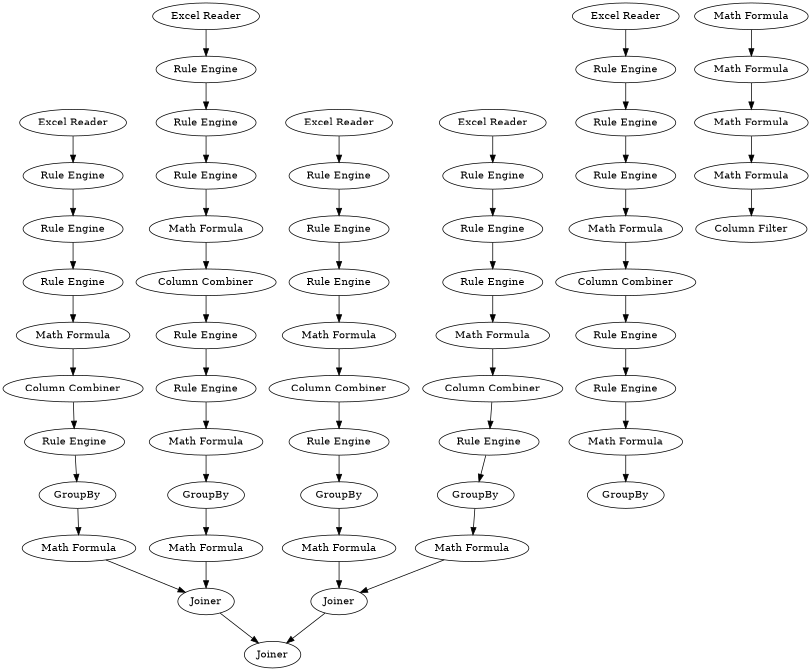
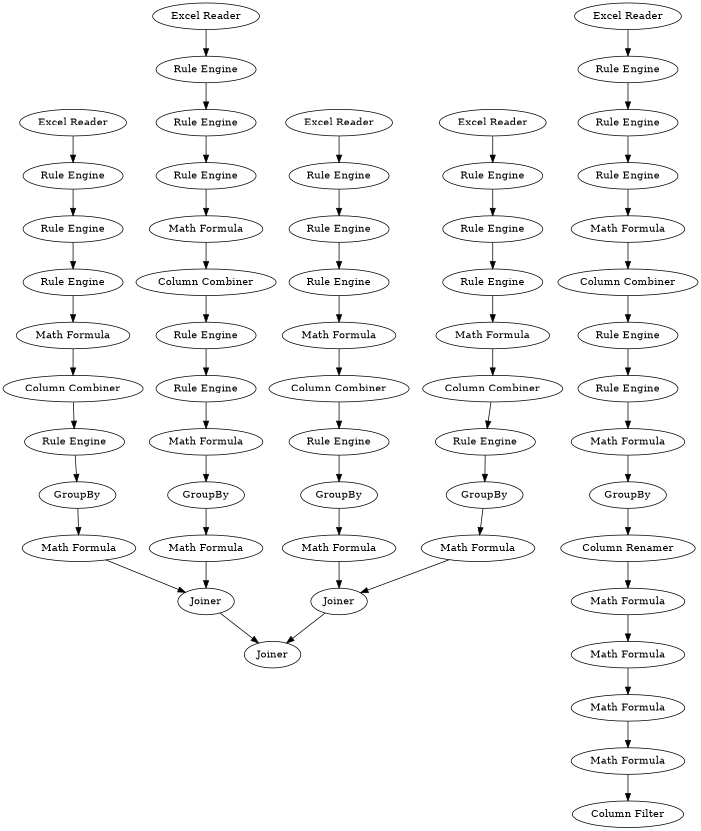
none -> (628, 548)
